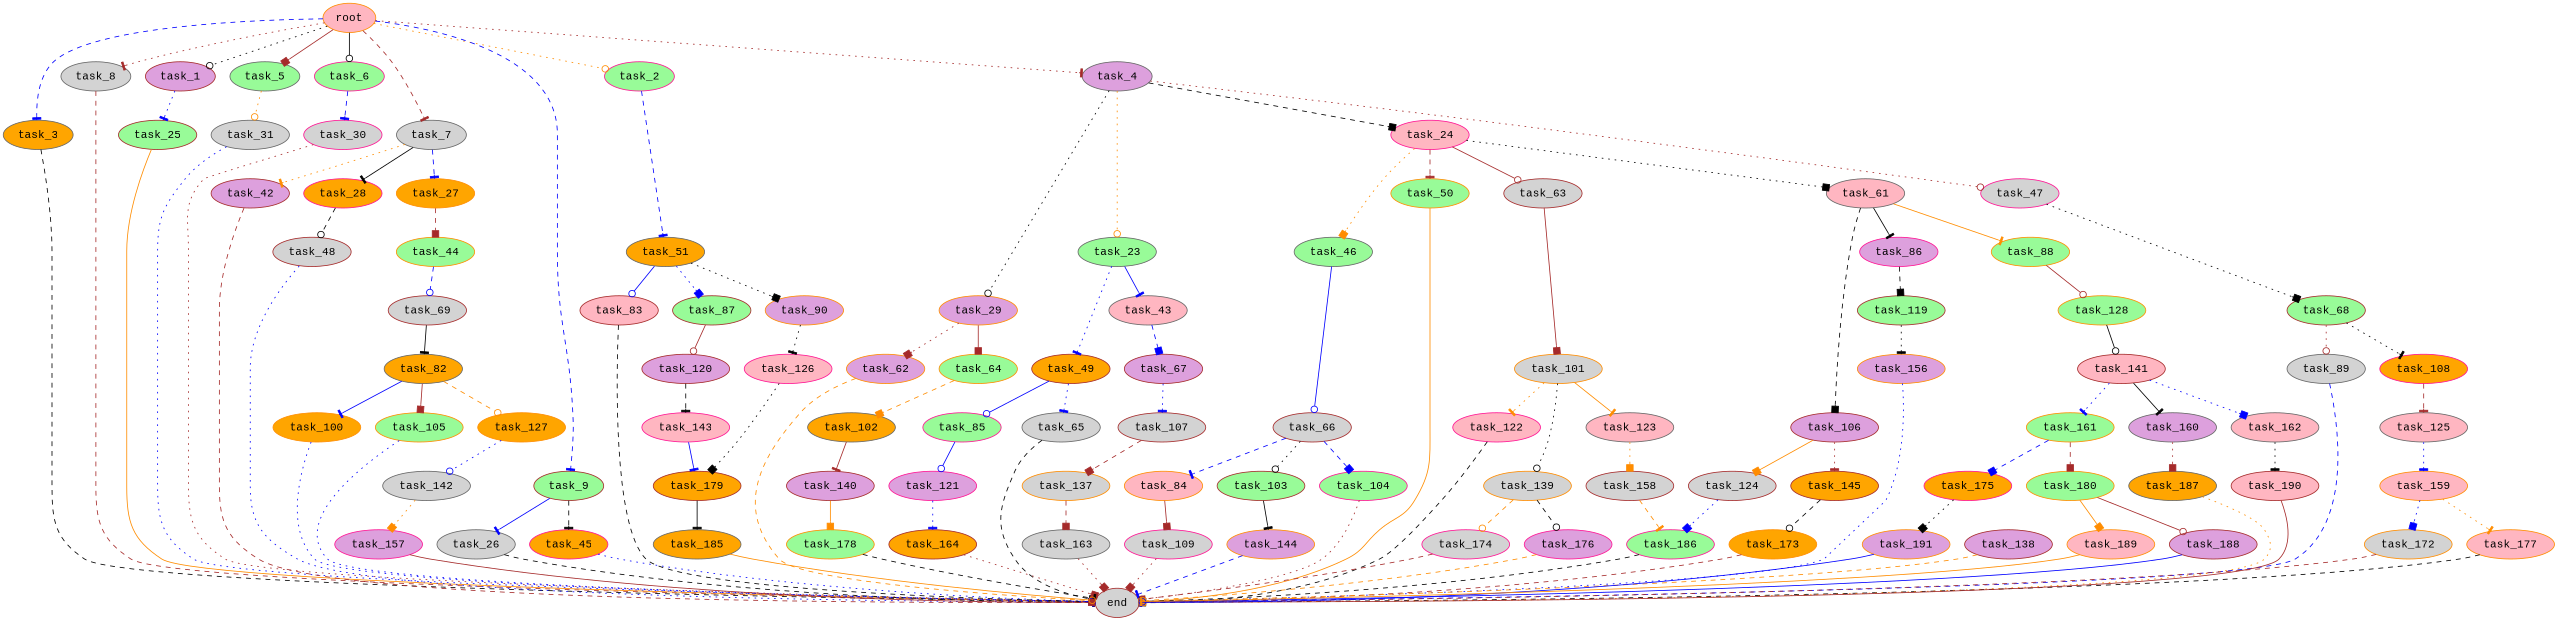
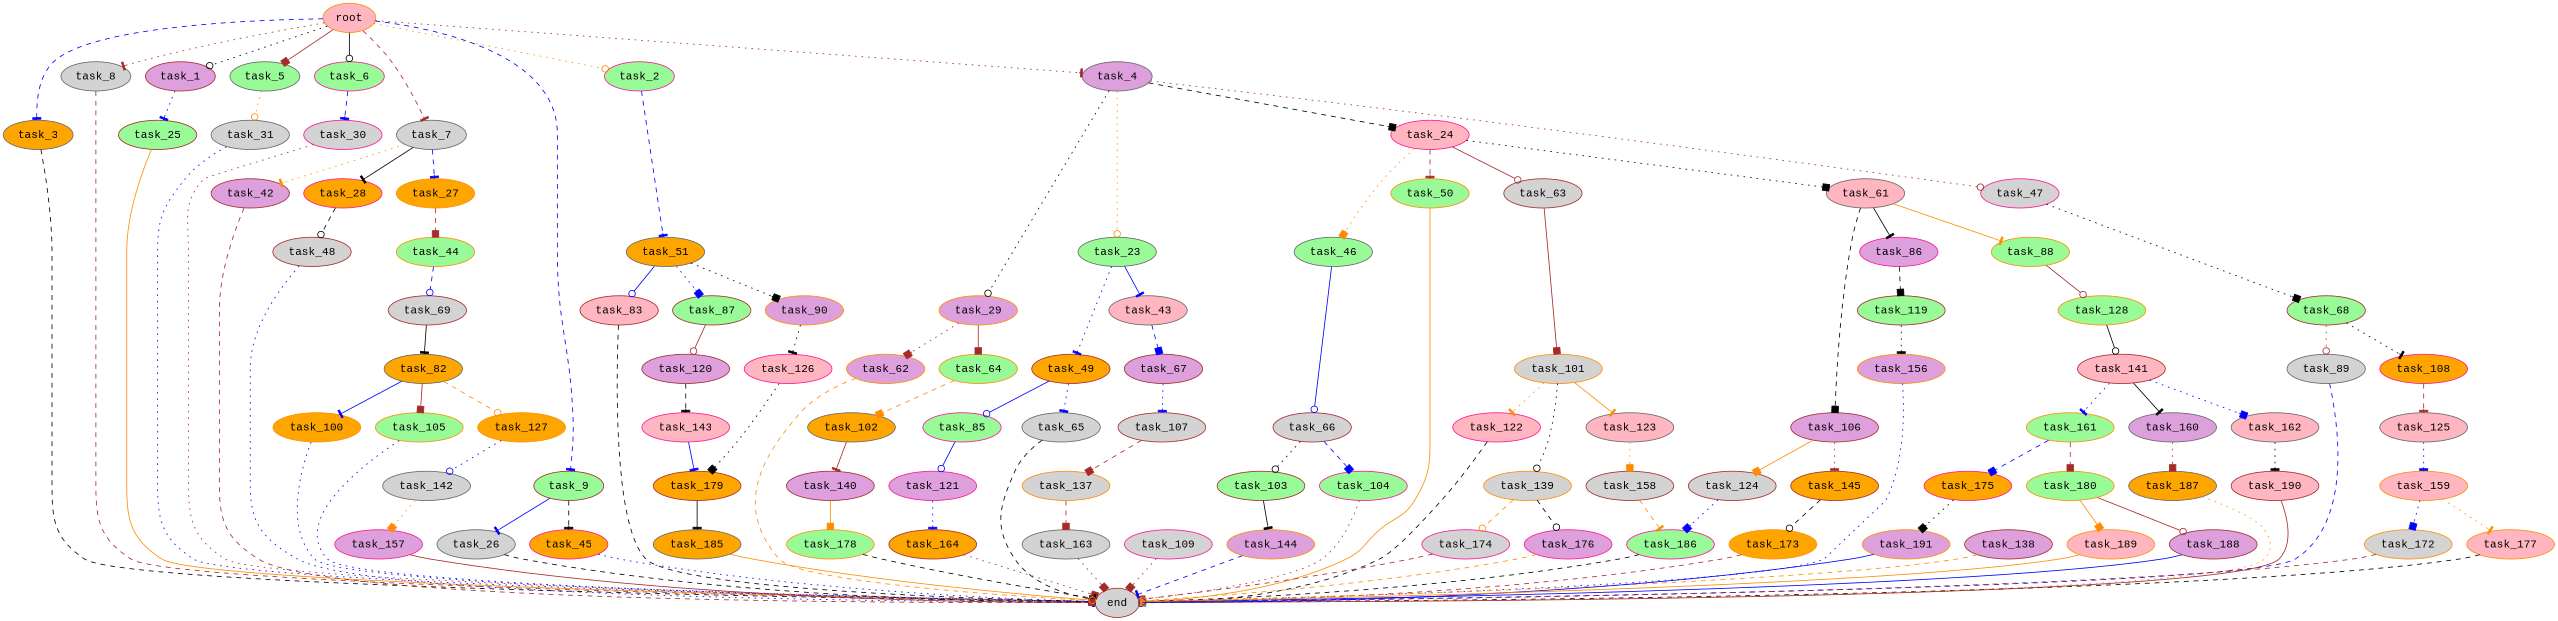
(1164, 486) -> none
